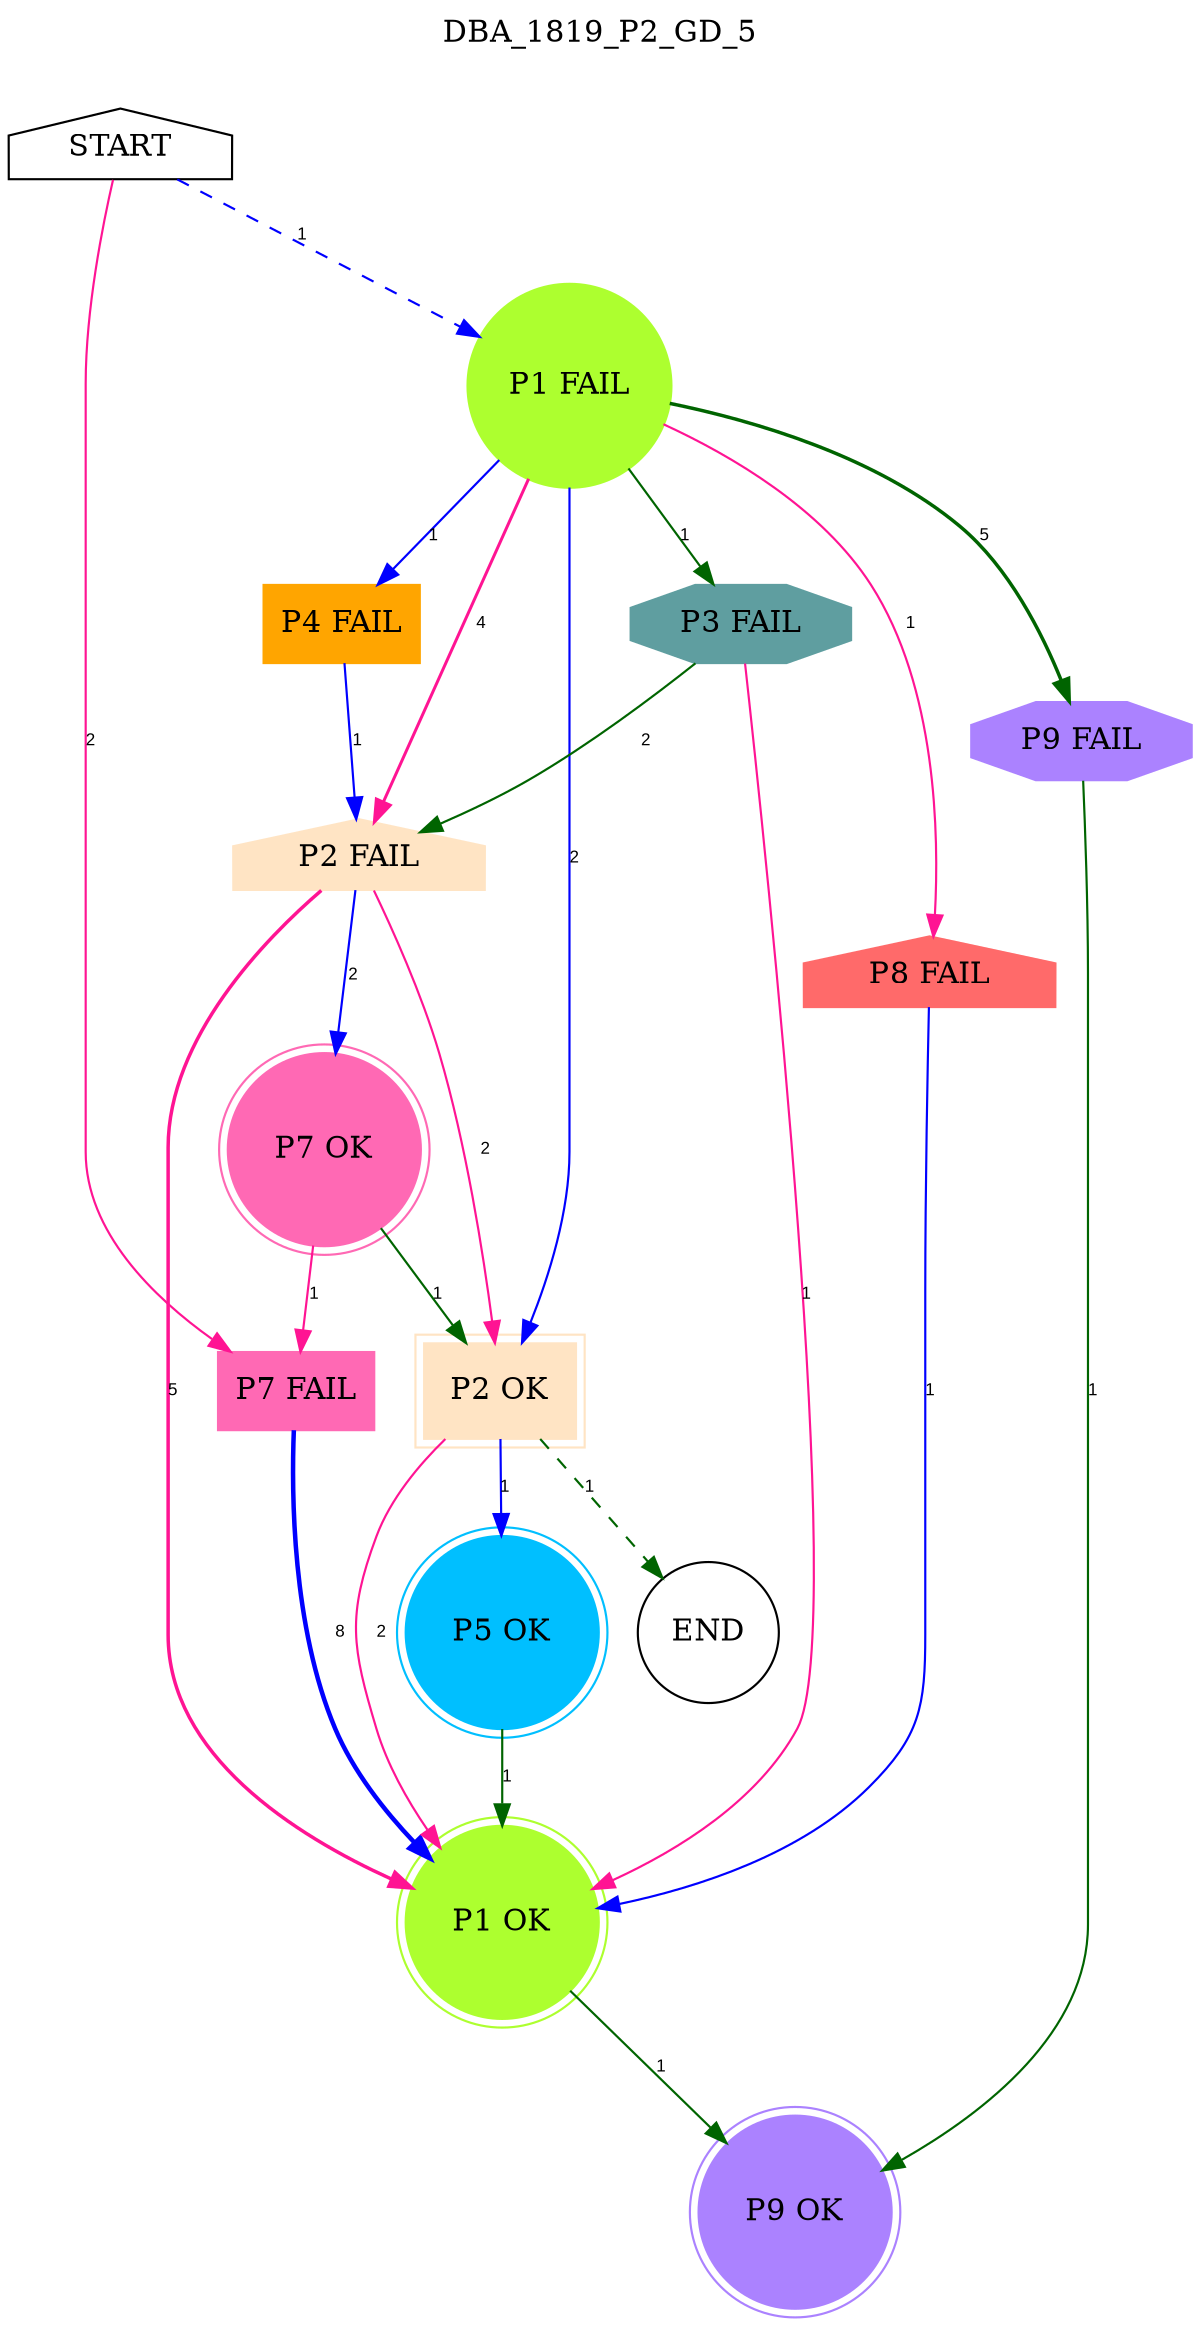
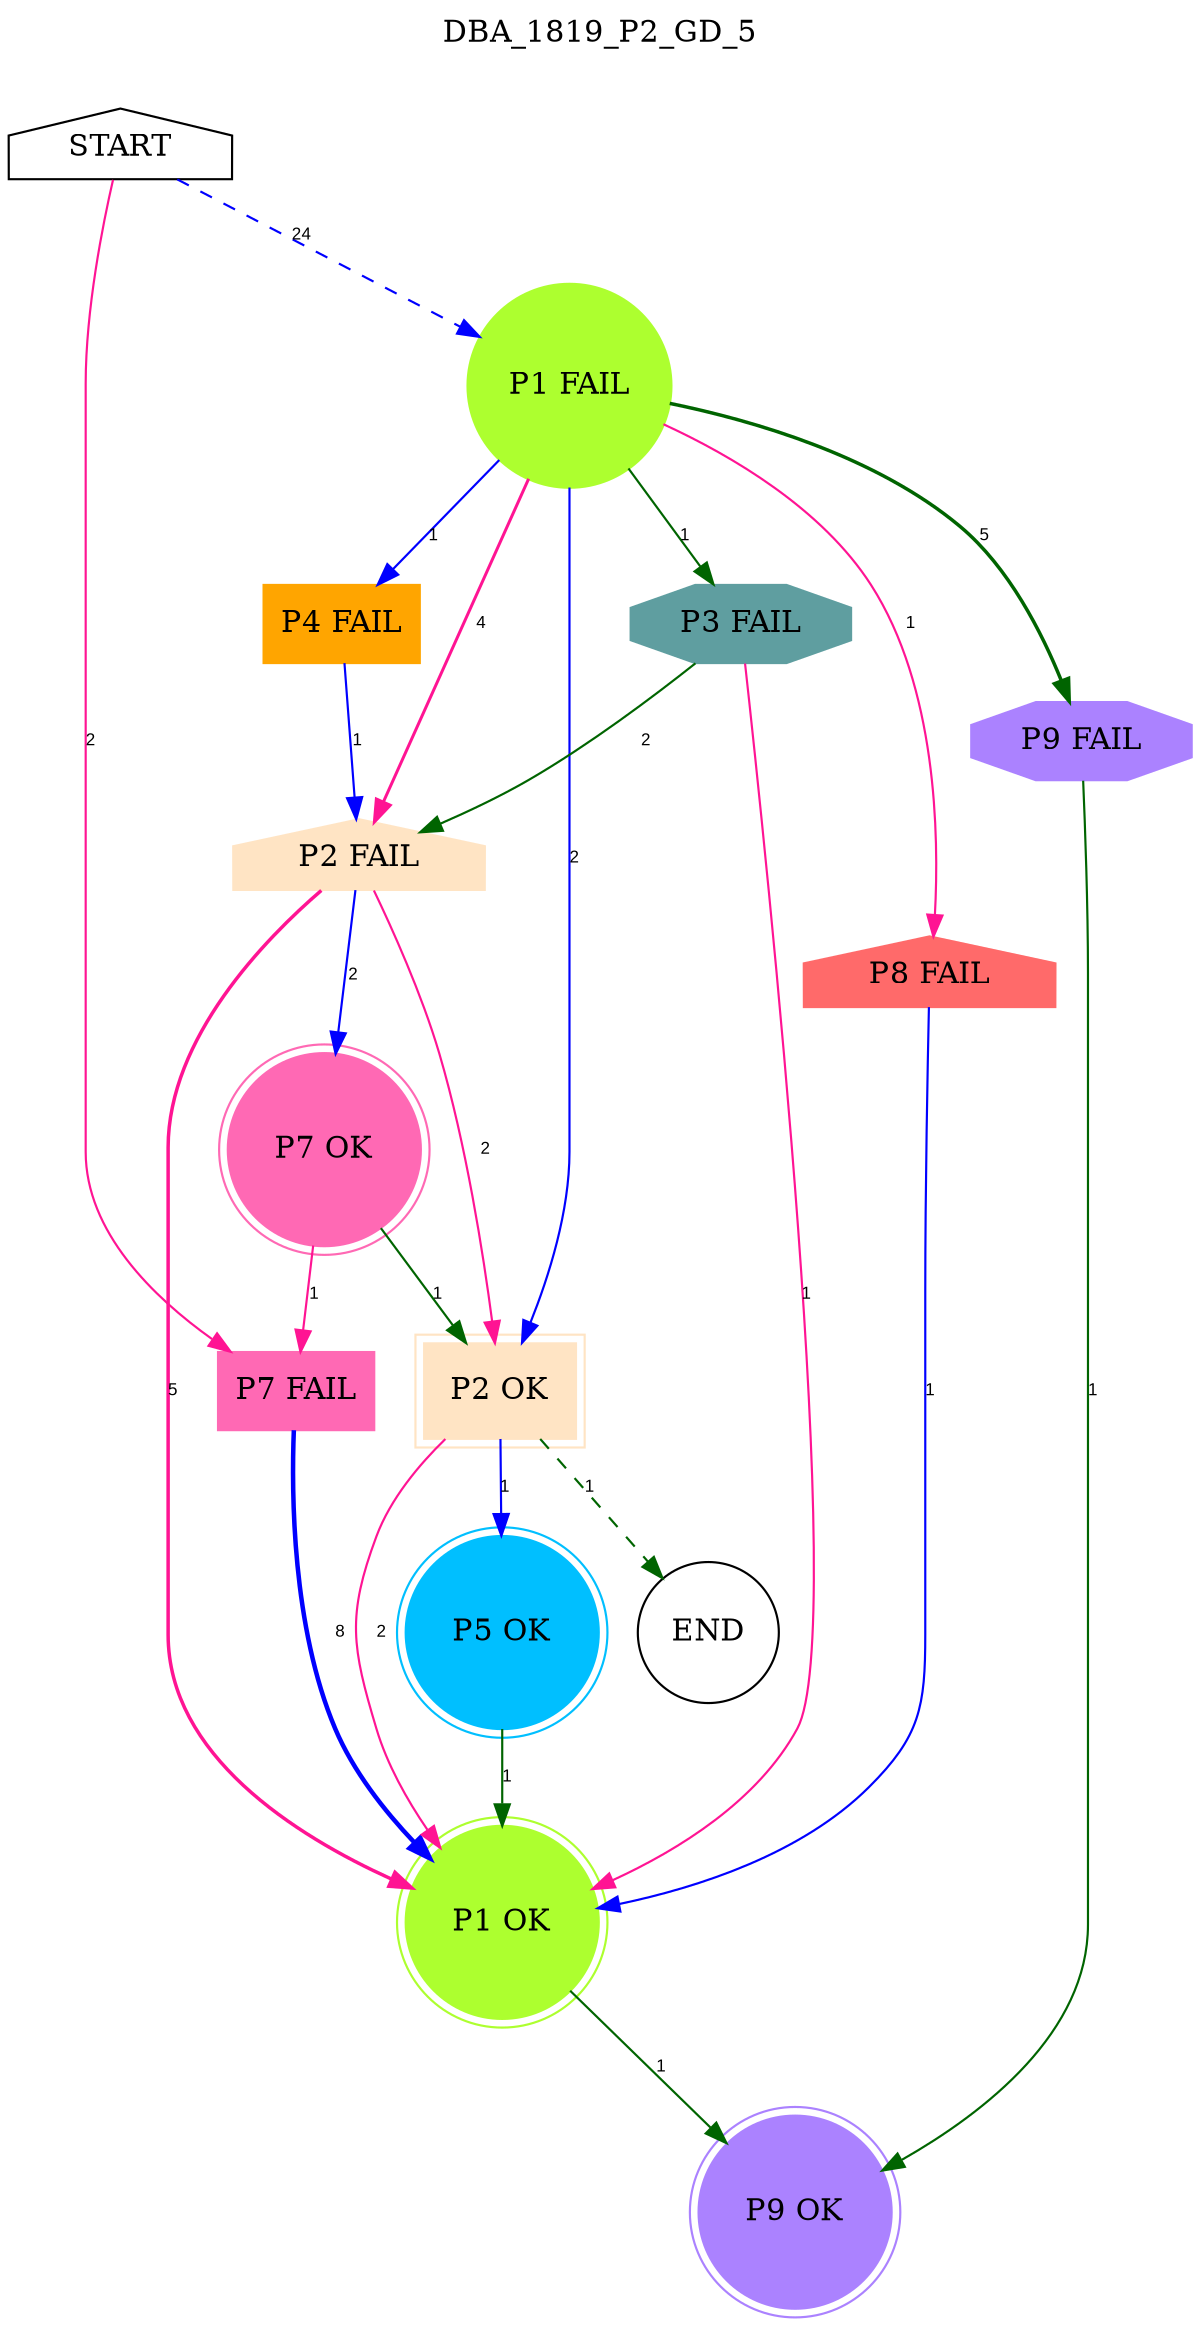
(303, 235) -> (303, 235)
